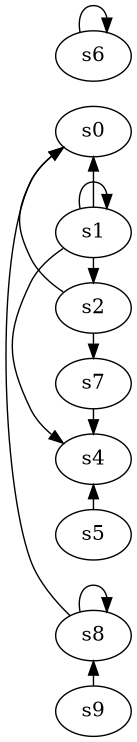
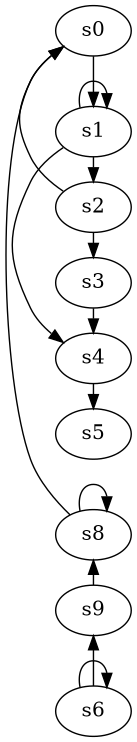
(93, 191) -> (93, 72)
(93, 384) -> (93, 283)
(93, 504) -> (93, 389)
none -> (93, 670)
